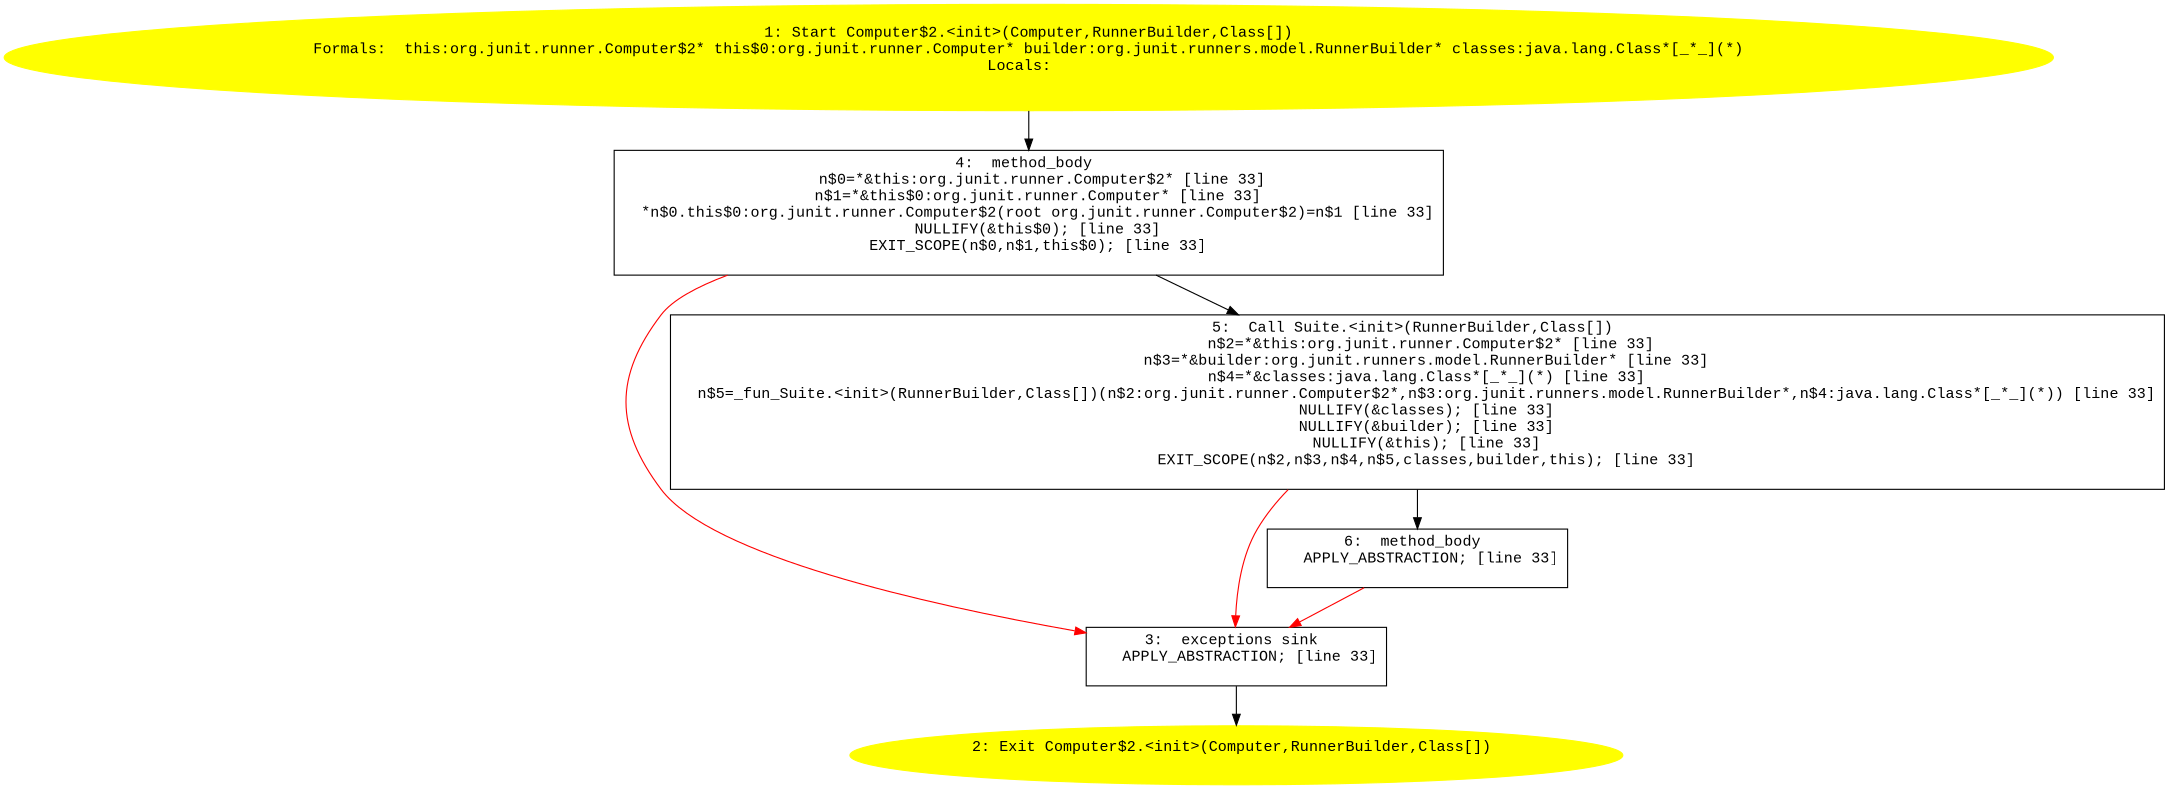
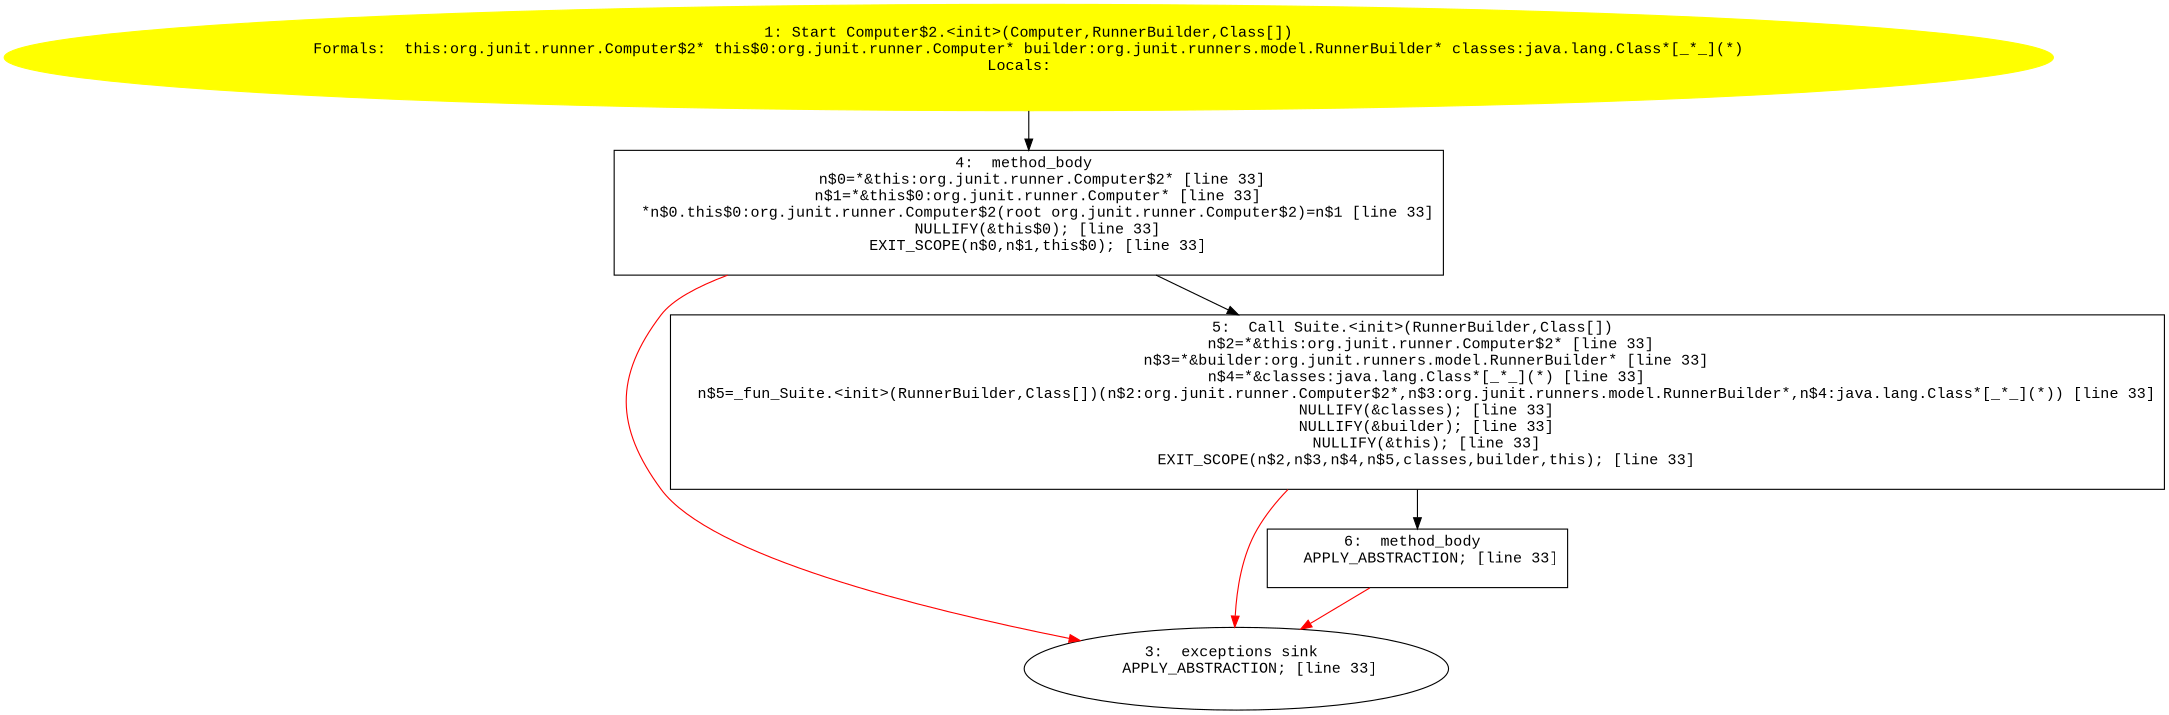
(1236, 657) -> (1236, 669)
(1236, 755) -> none
